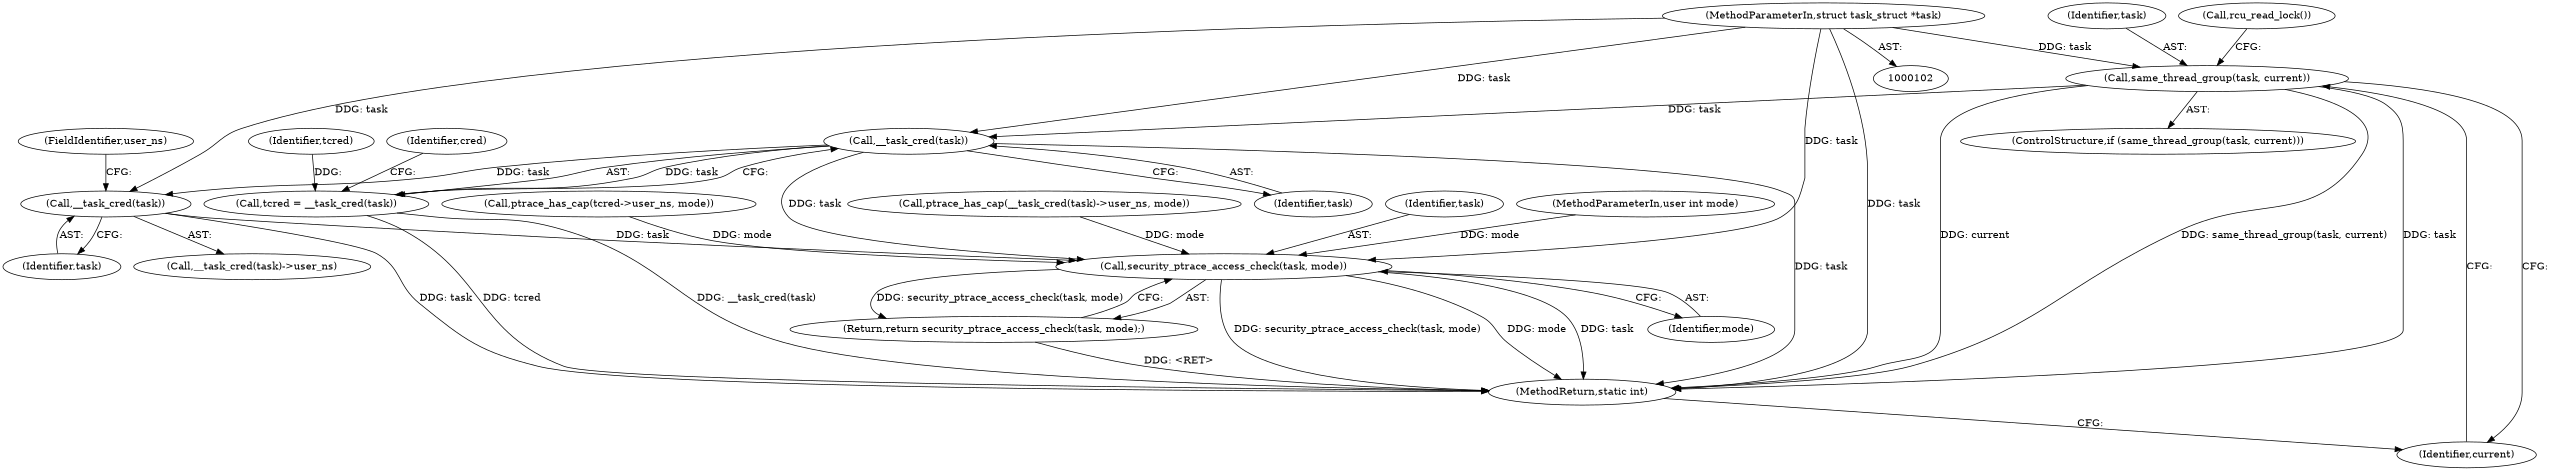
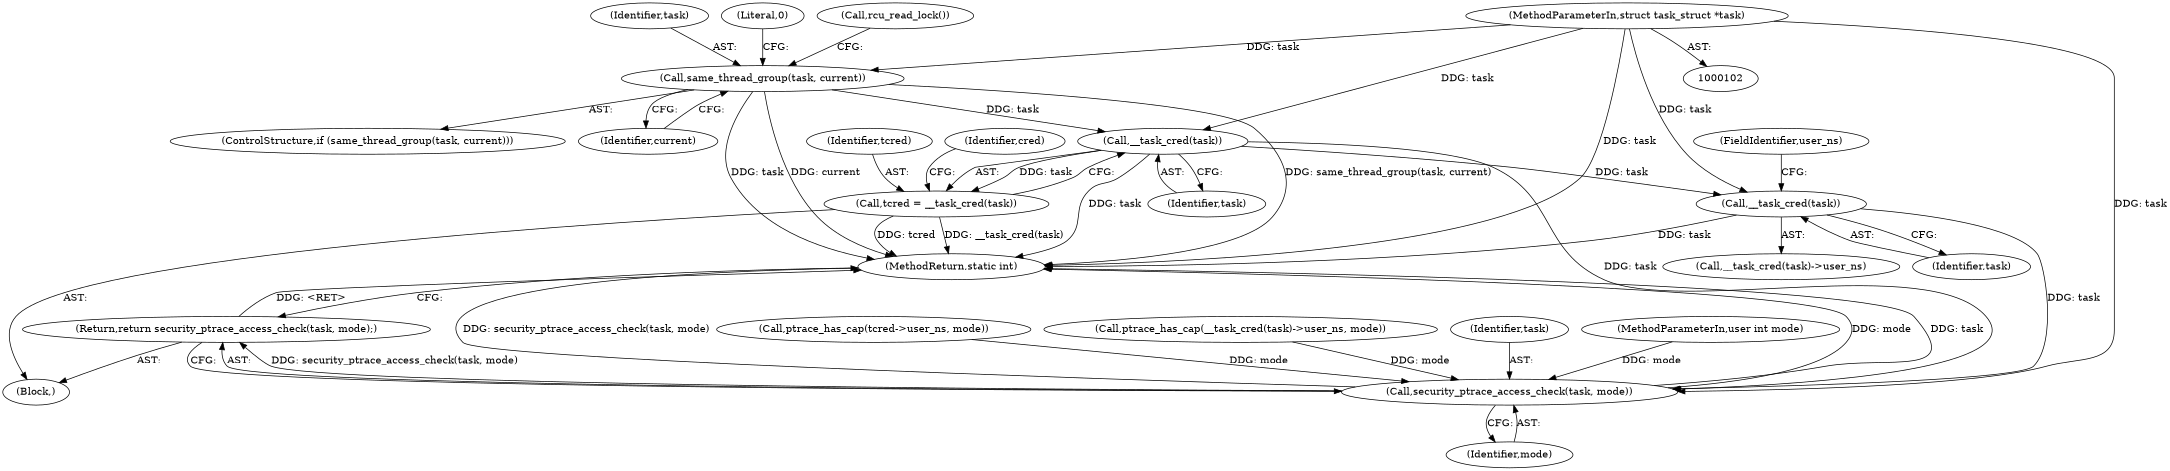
none -> (763, 16)
(330, 173) -> (899, 173)
none -> (36, 392)
(2029, 424) -> (456, 289)
